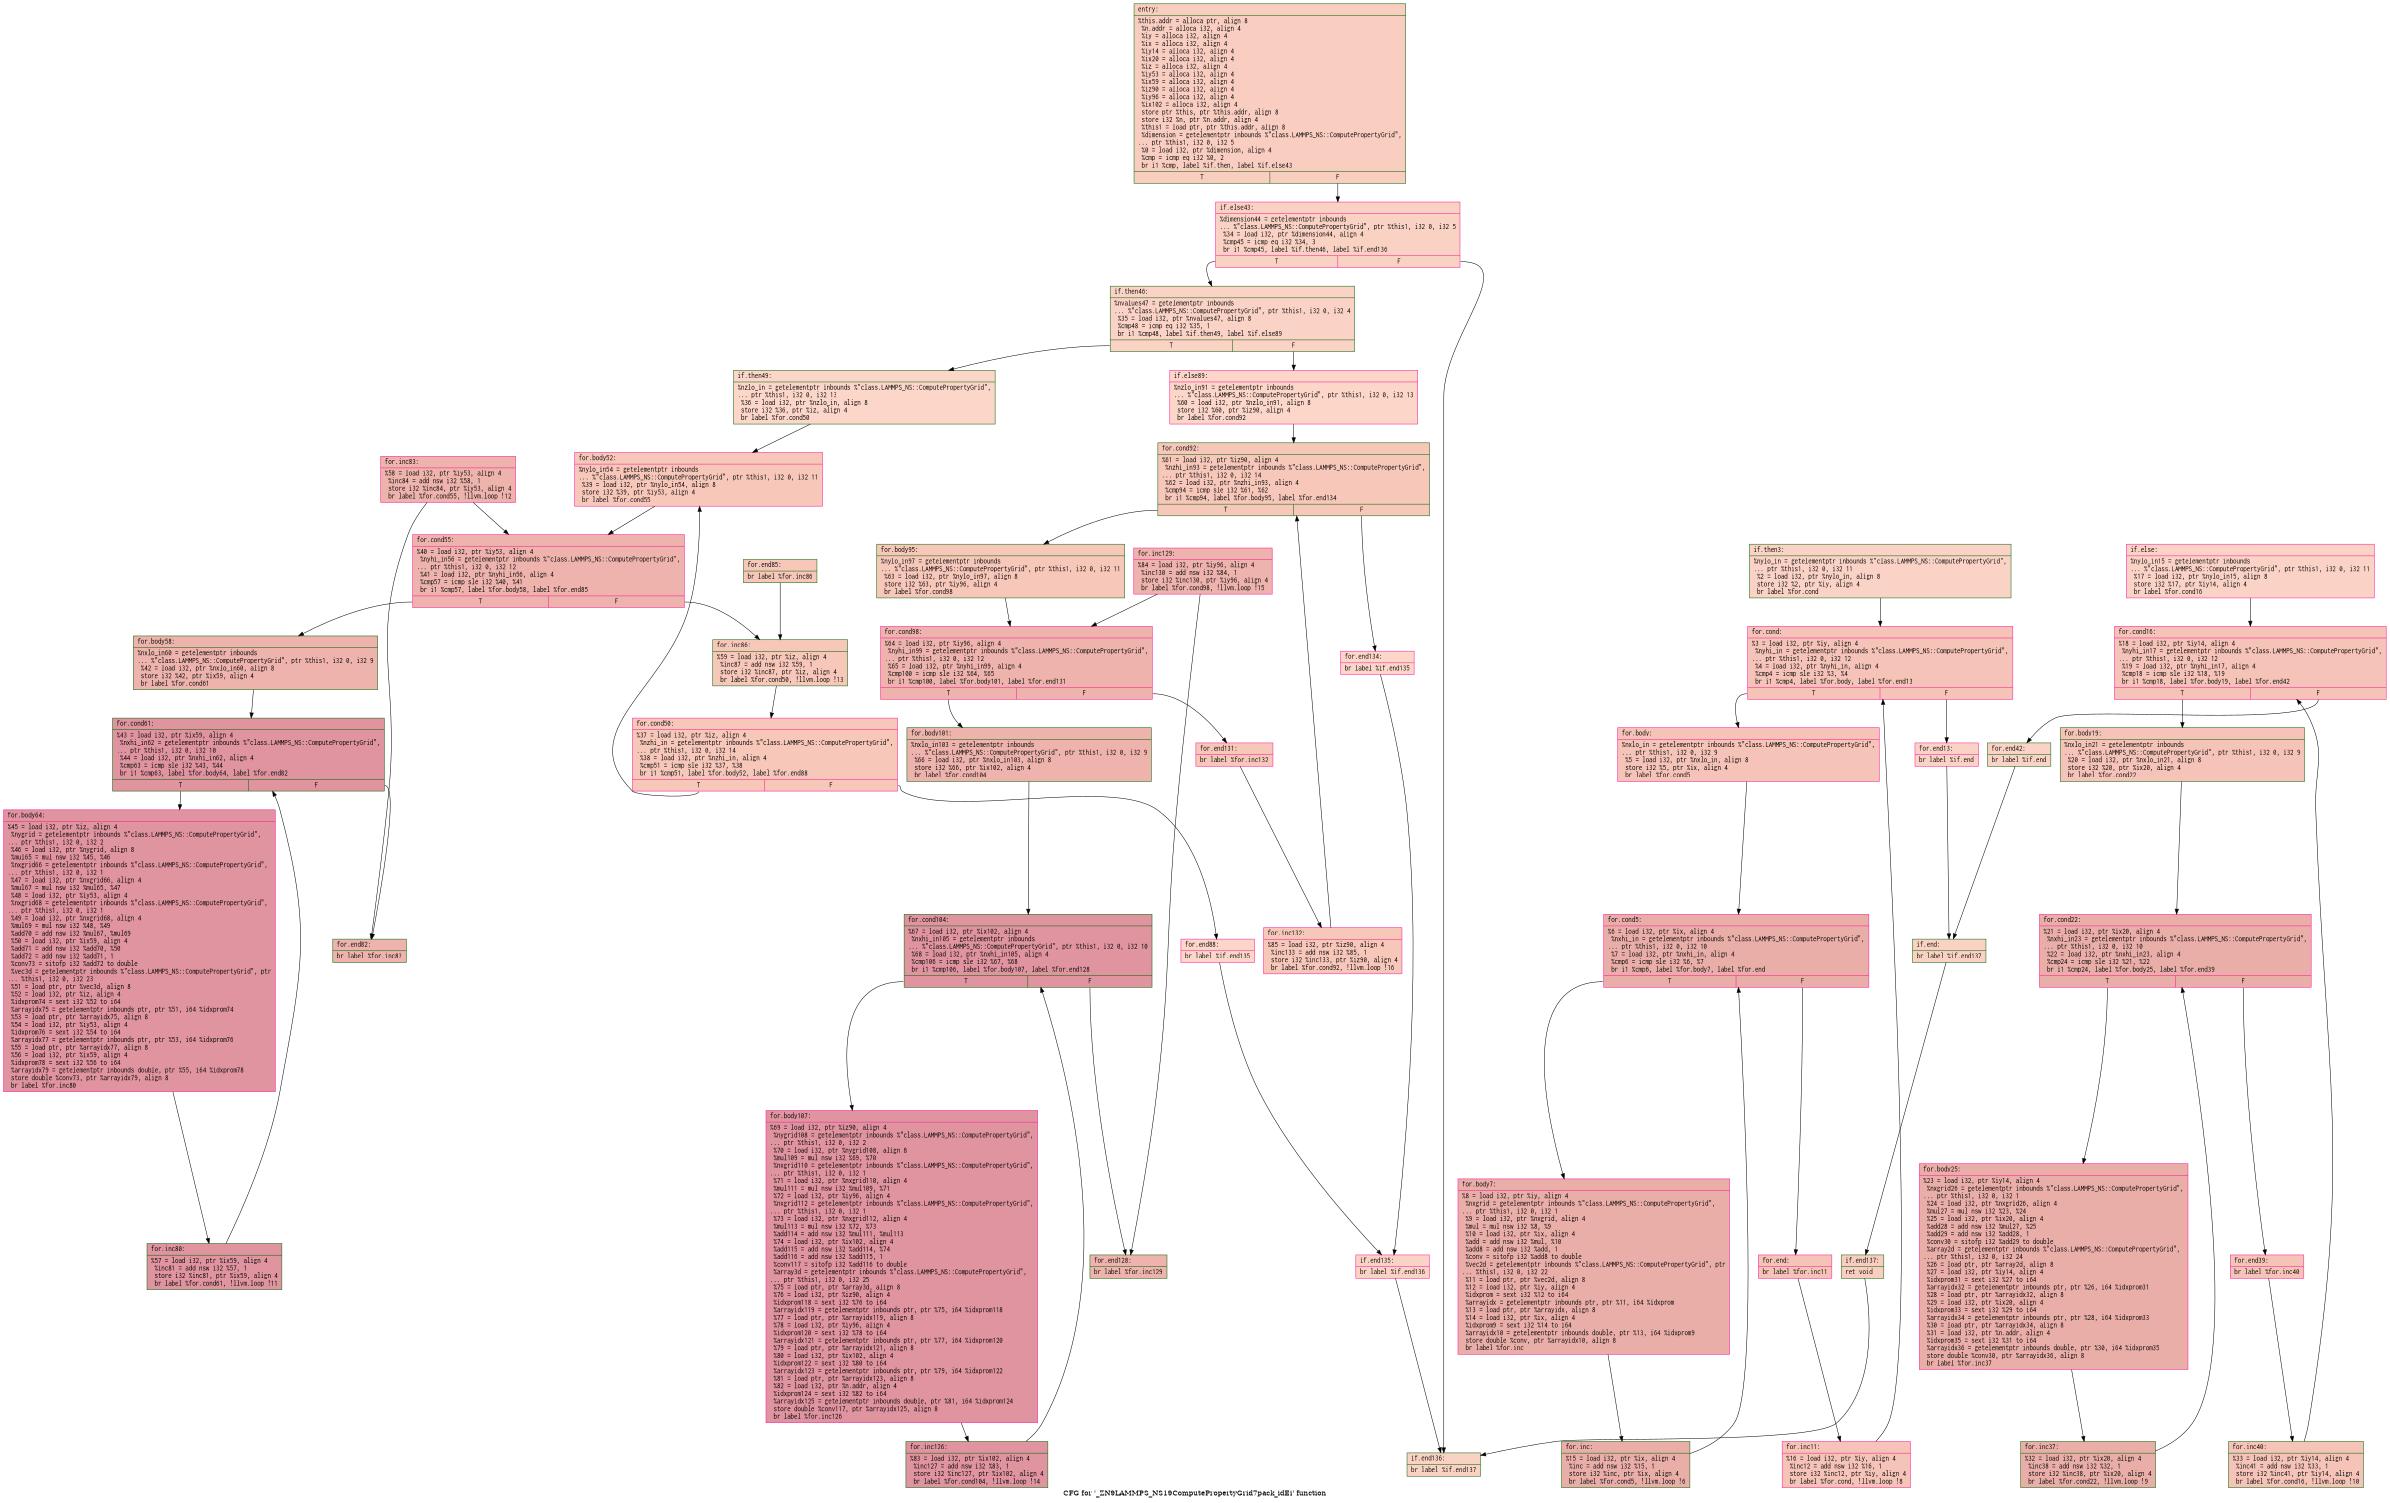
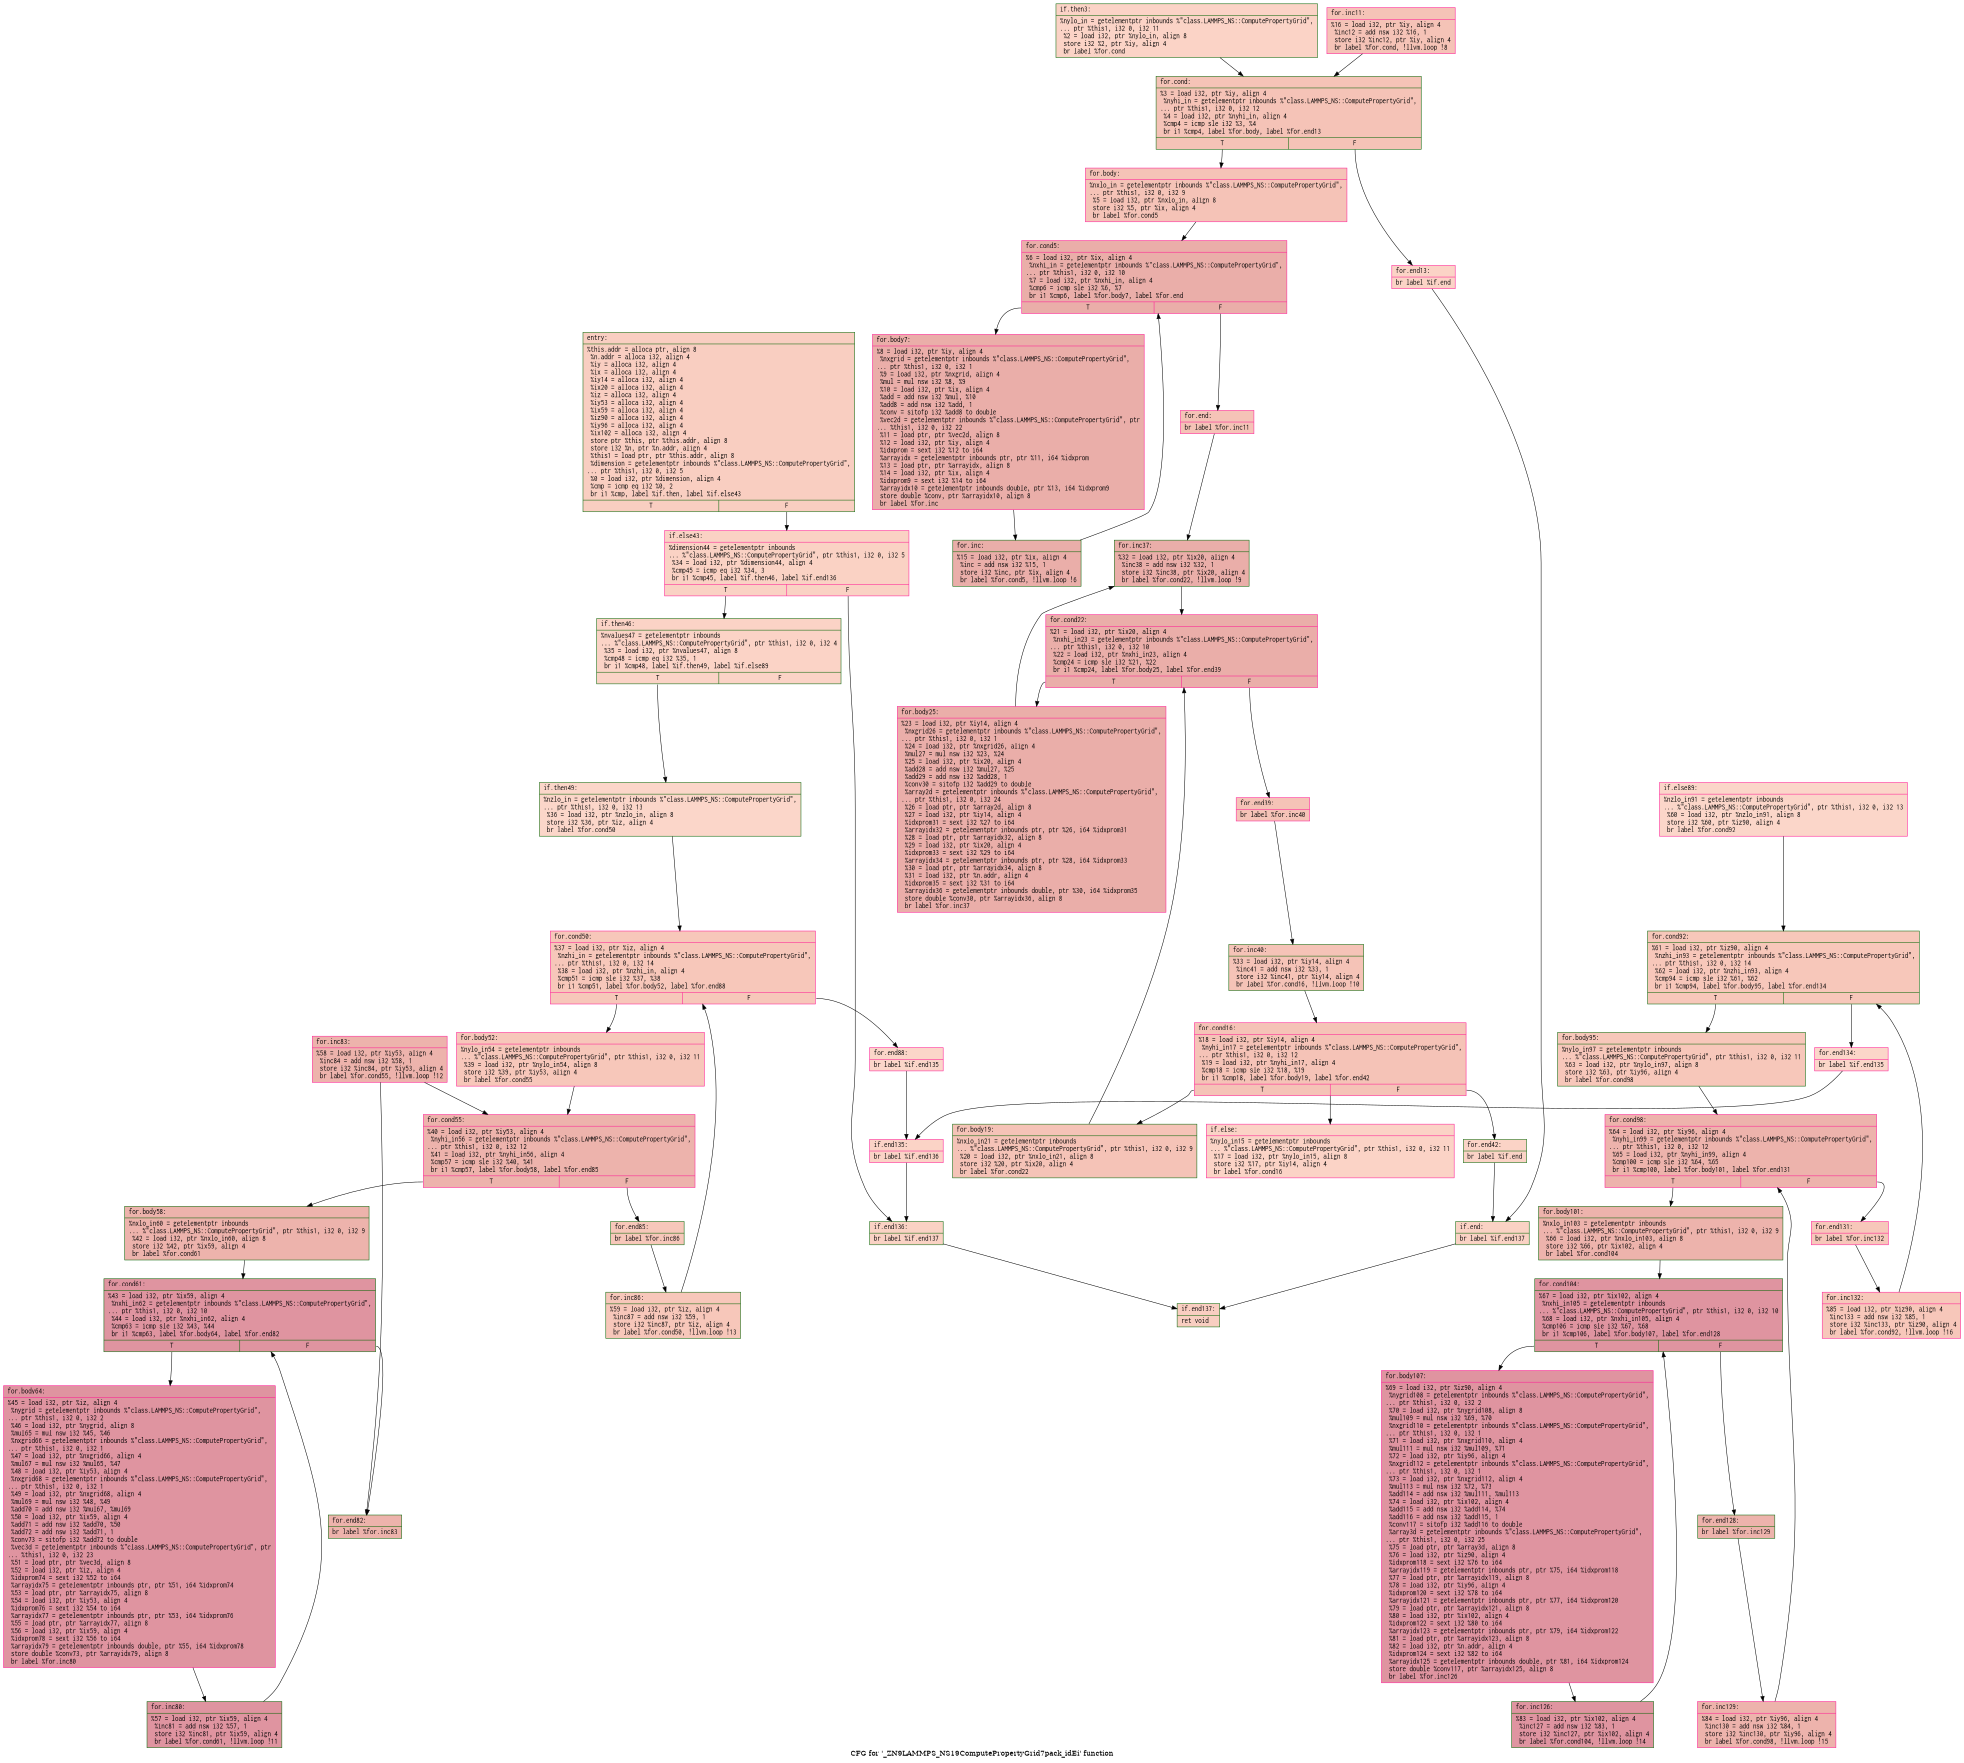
(1294, 358) -> none
(784, 437) -> (676, 881)
(2250, 610) -> (1330, 1107)
(723, 613) -> (630, 1203)
(1880, 663) -> (1289, 113)
(1169, 922) -> (1750, 1617)
(1819, 1357) -> (1202, 484)
(1738, 1437) -> (1058, 1276)
